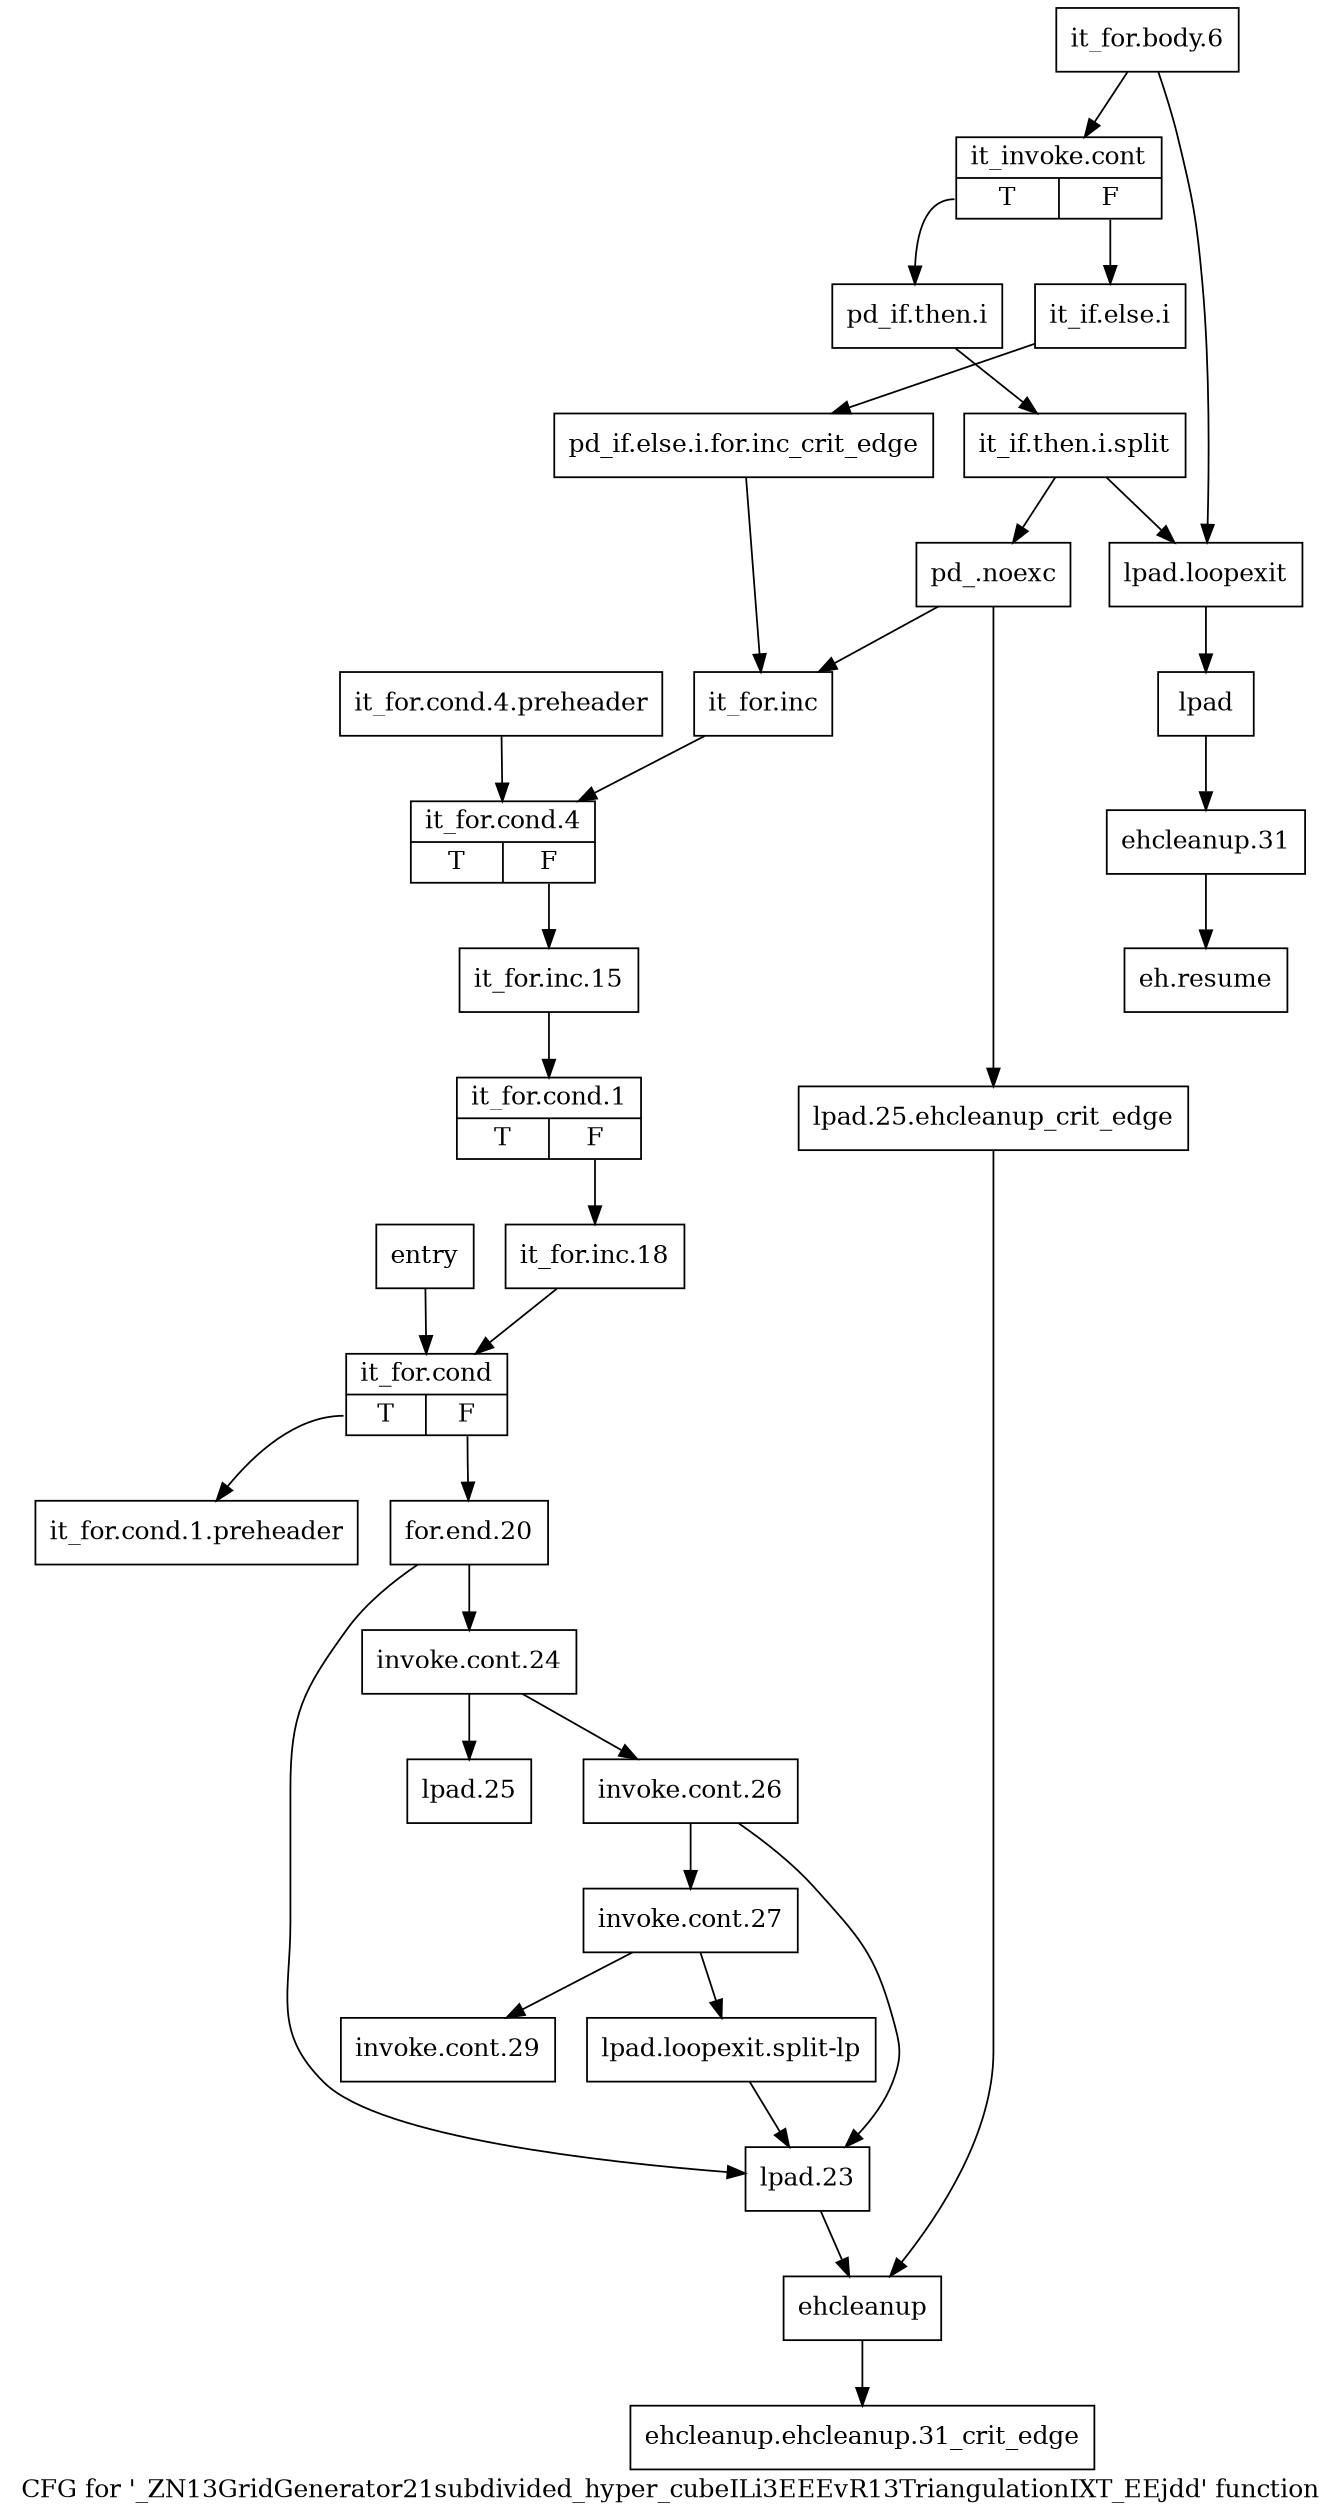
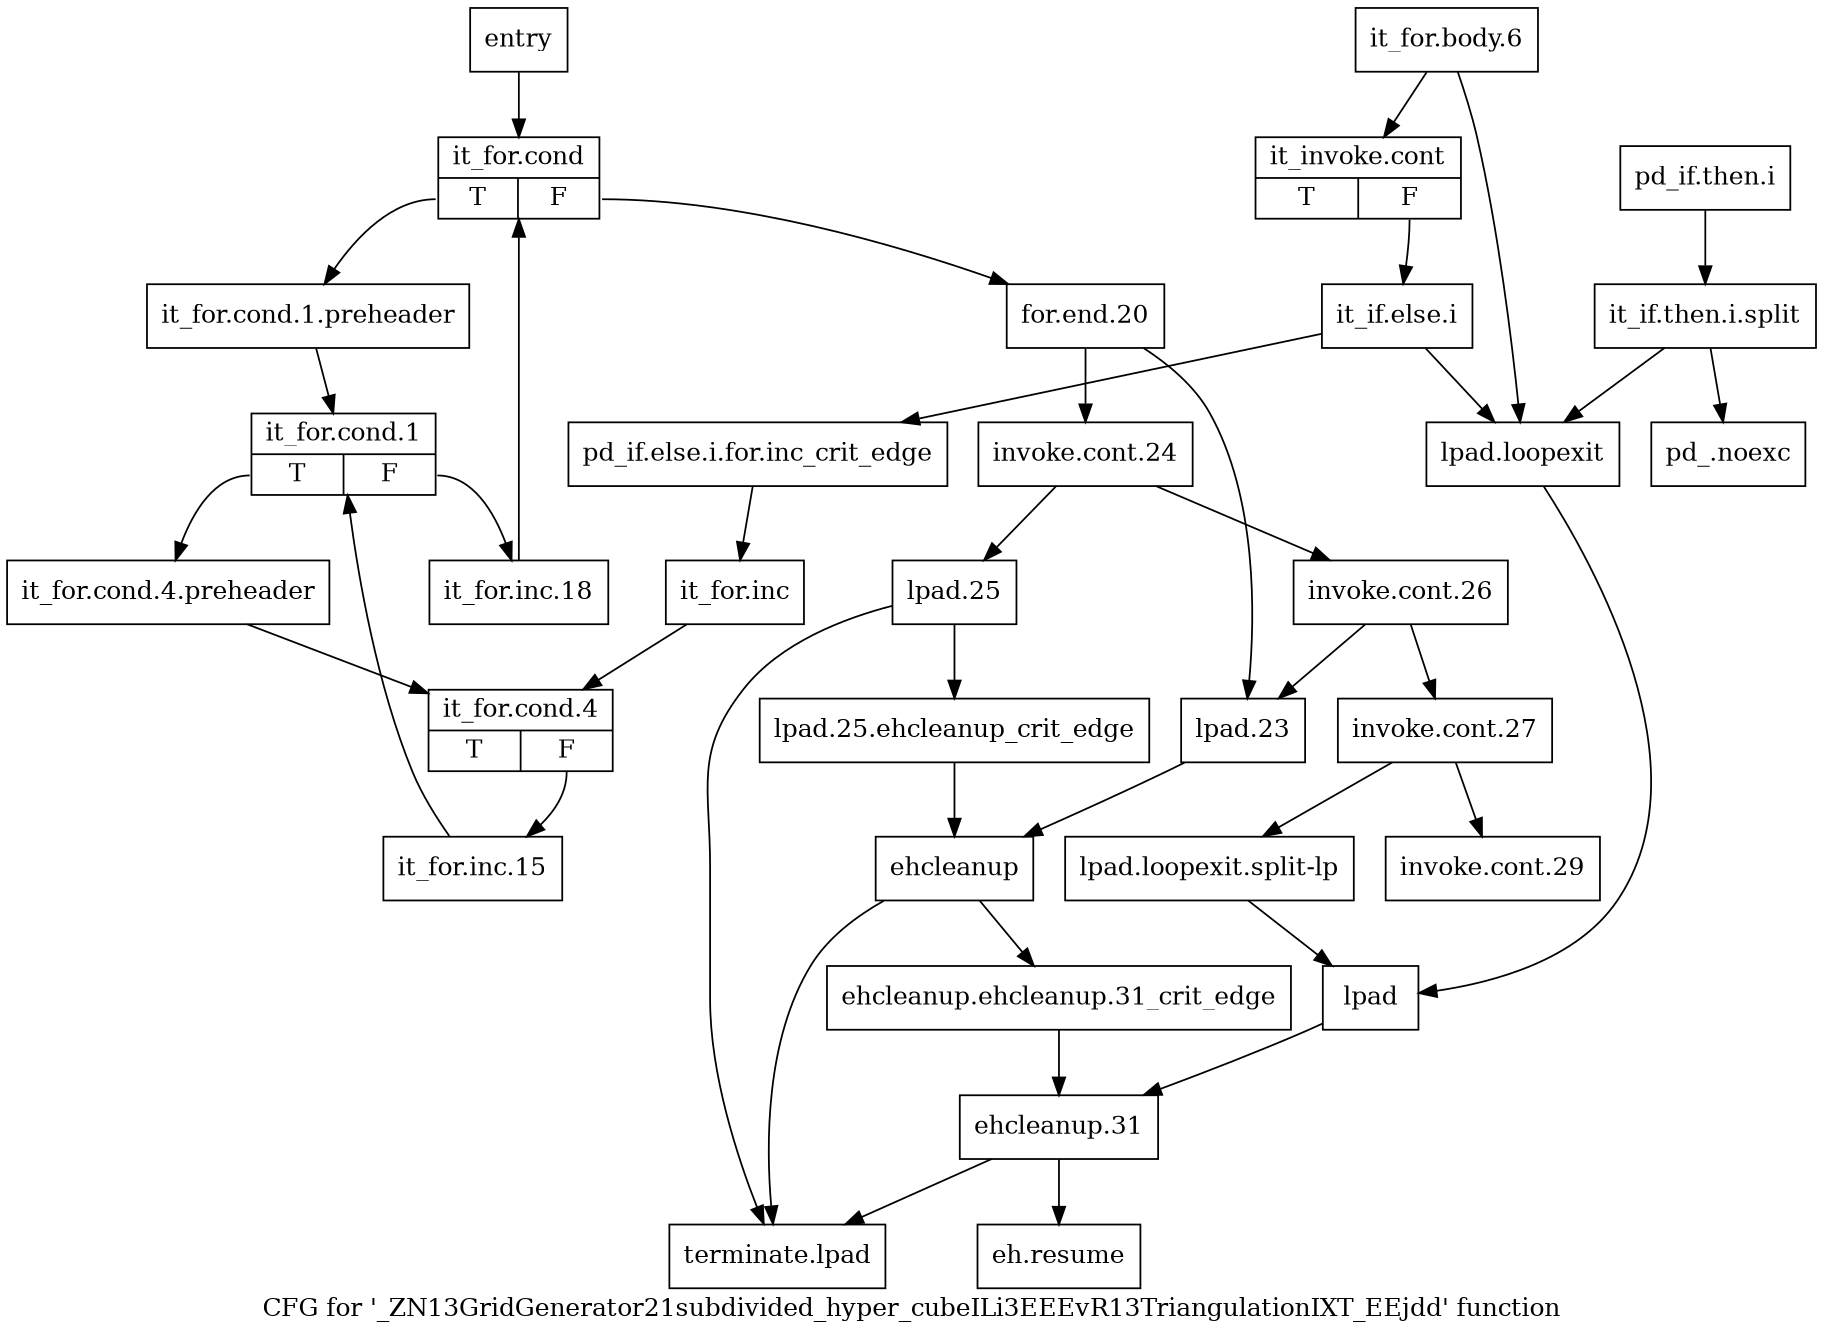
(923, 224) -> none
none -> (322, 372)
none -> (1454, 379)
none -> (206, 499)
(886, 635) -> none
(993, 838) -> (954, 652)
none -> (1059, 1054)
none -> (777, 1256)
(765, 2107) -> (1283, 928)
